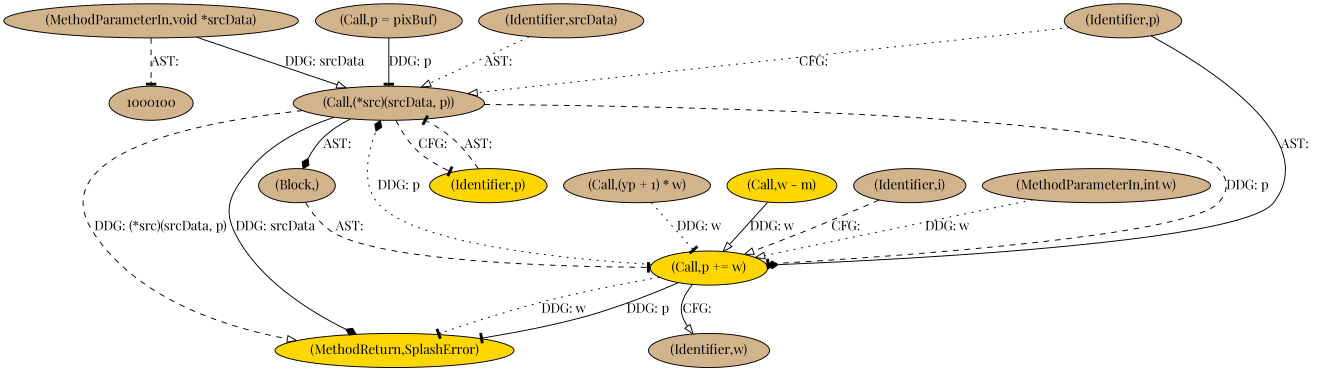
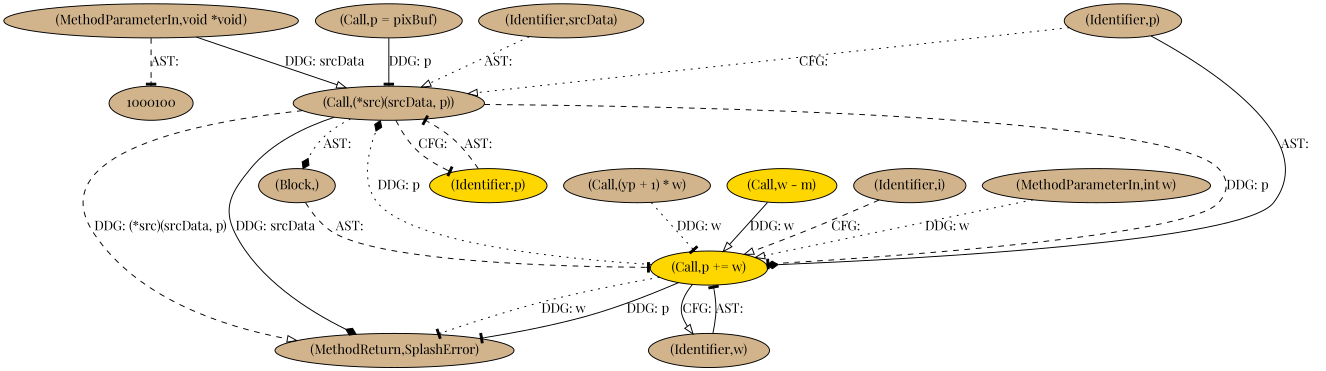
(151, 21) -> (151, 21)
(326, 135) -> (326, 135)
none -> (716, 312)
(395, 350) -> (395, 350)
